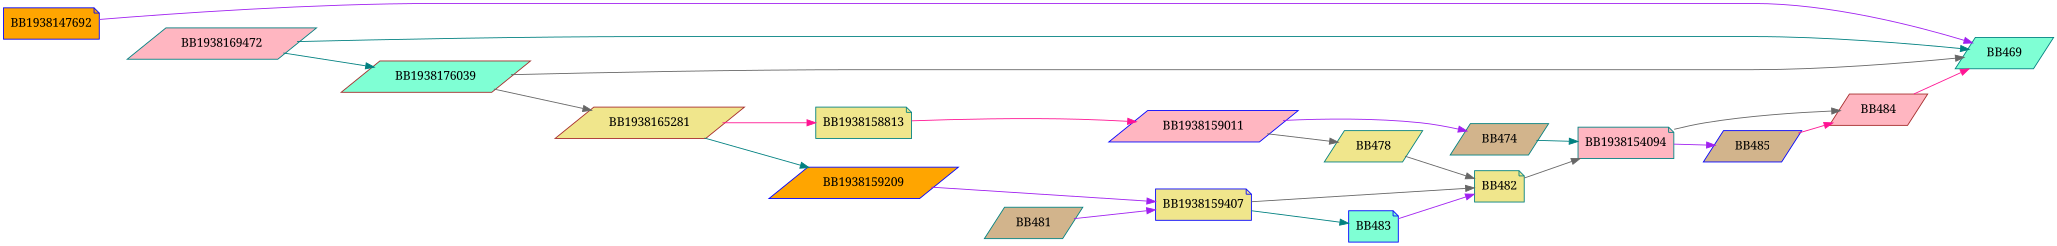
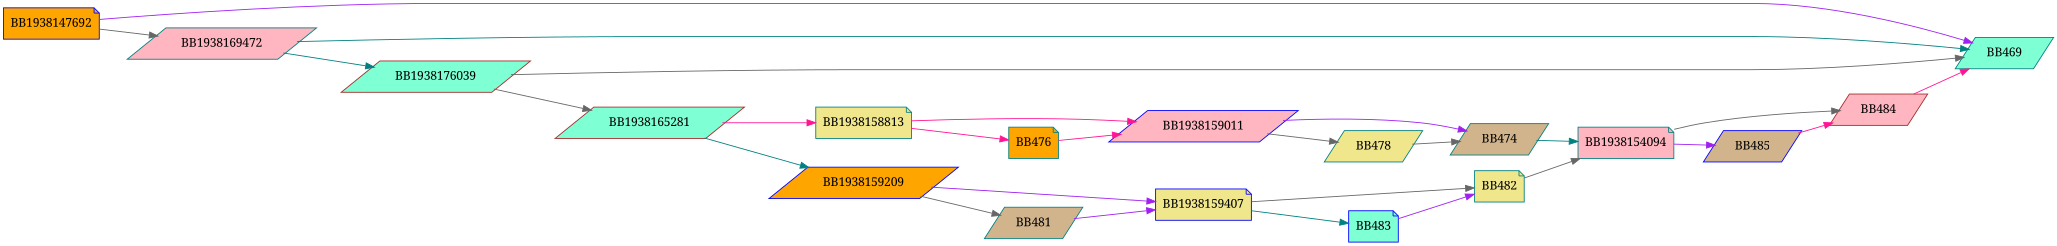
none -> (124, 32)
(650, 123) -> (650, 123)
none -> (1034, 143)
(1436, 166) -> (1432, 143)
none -> (956, 205)
